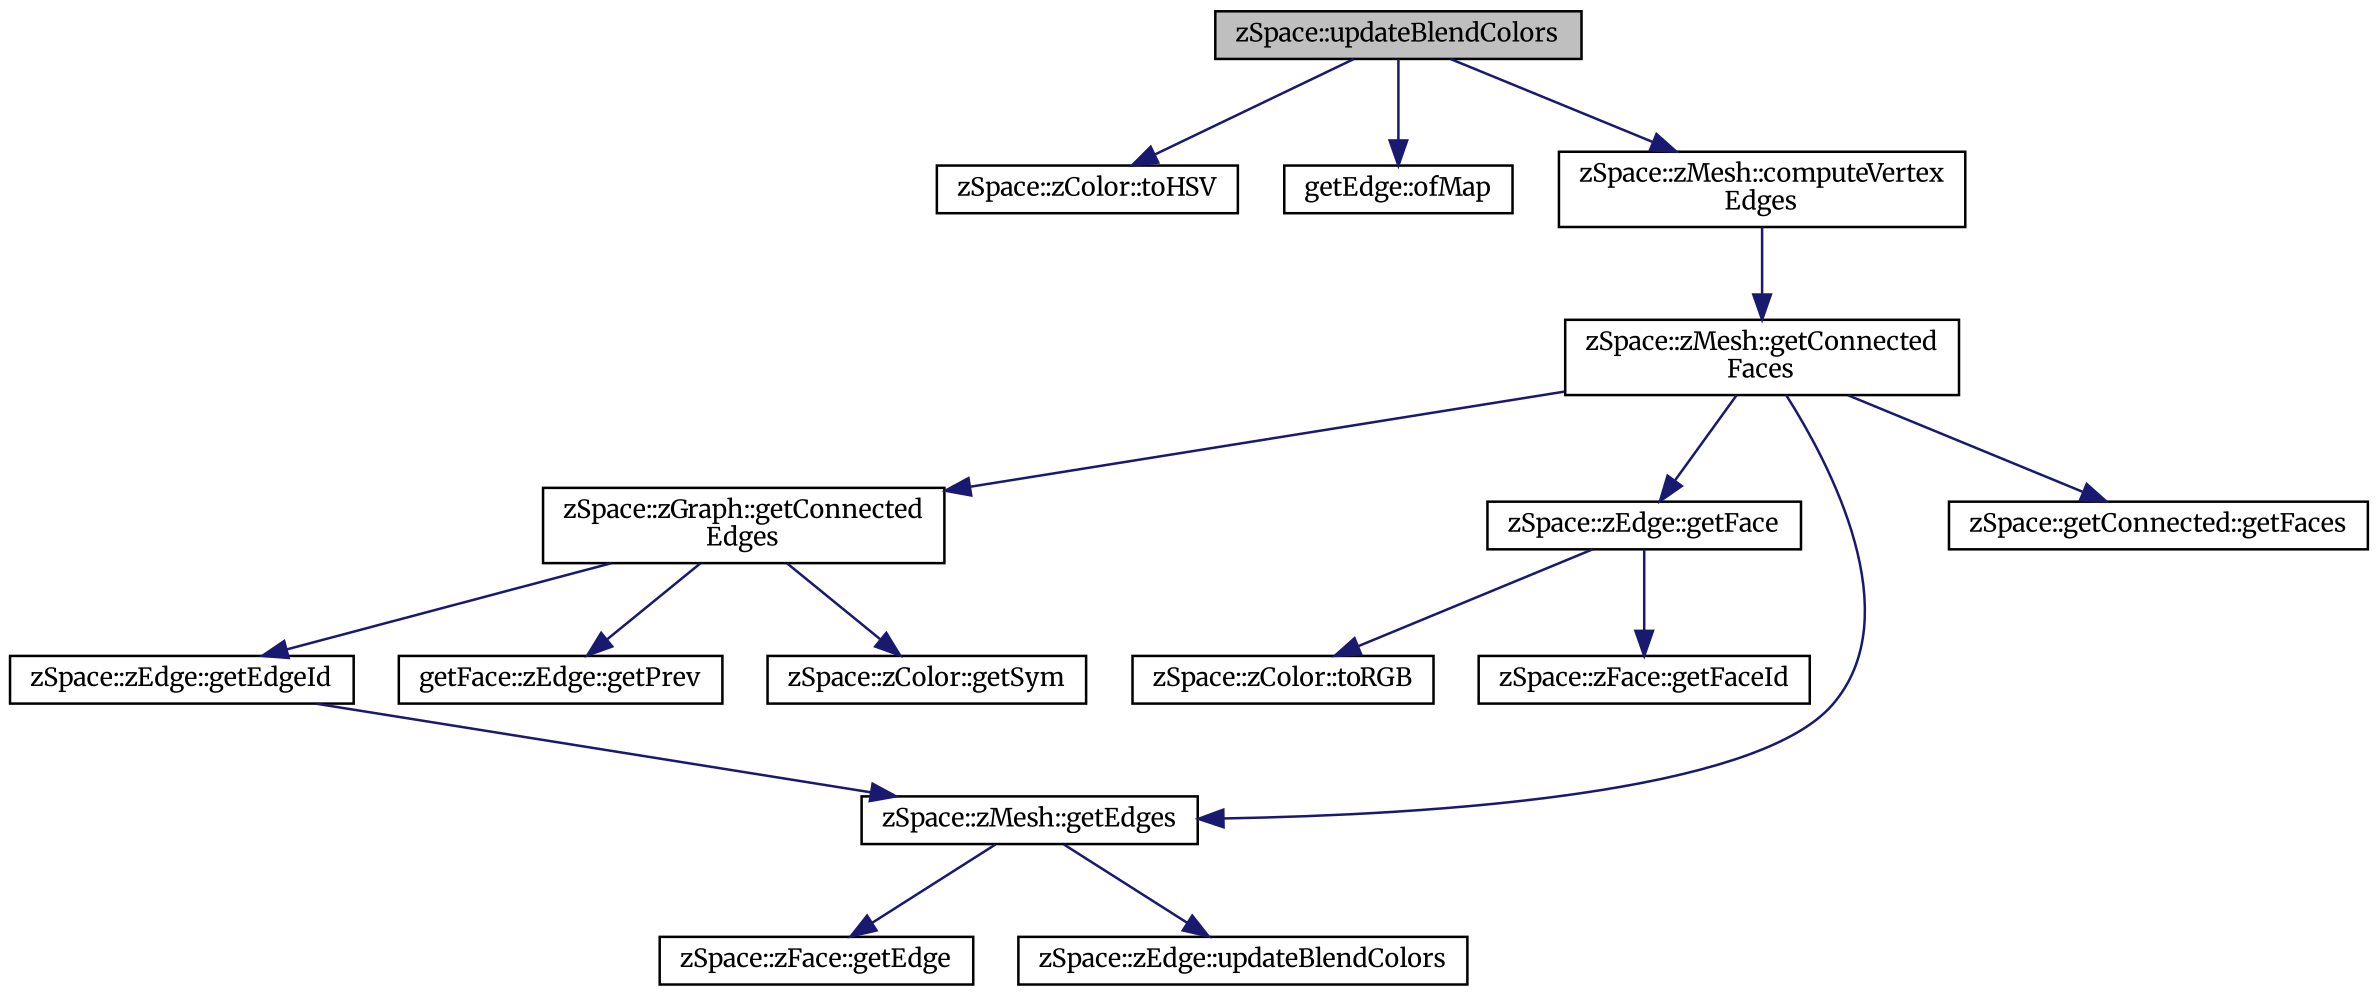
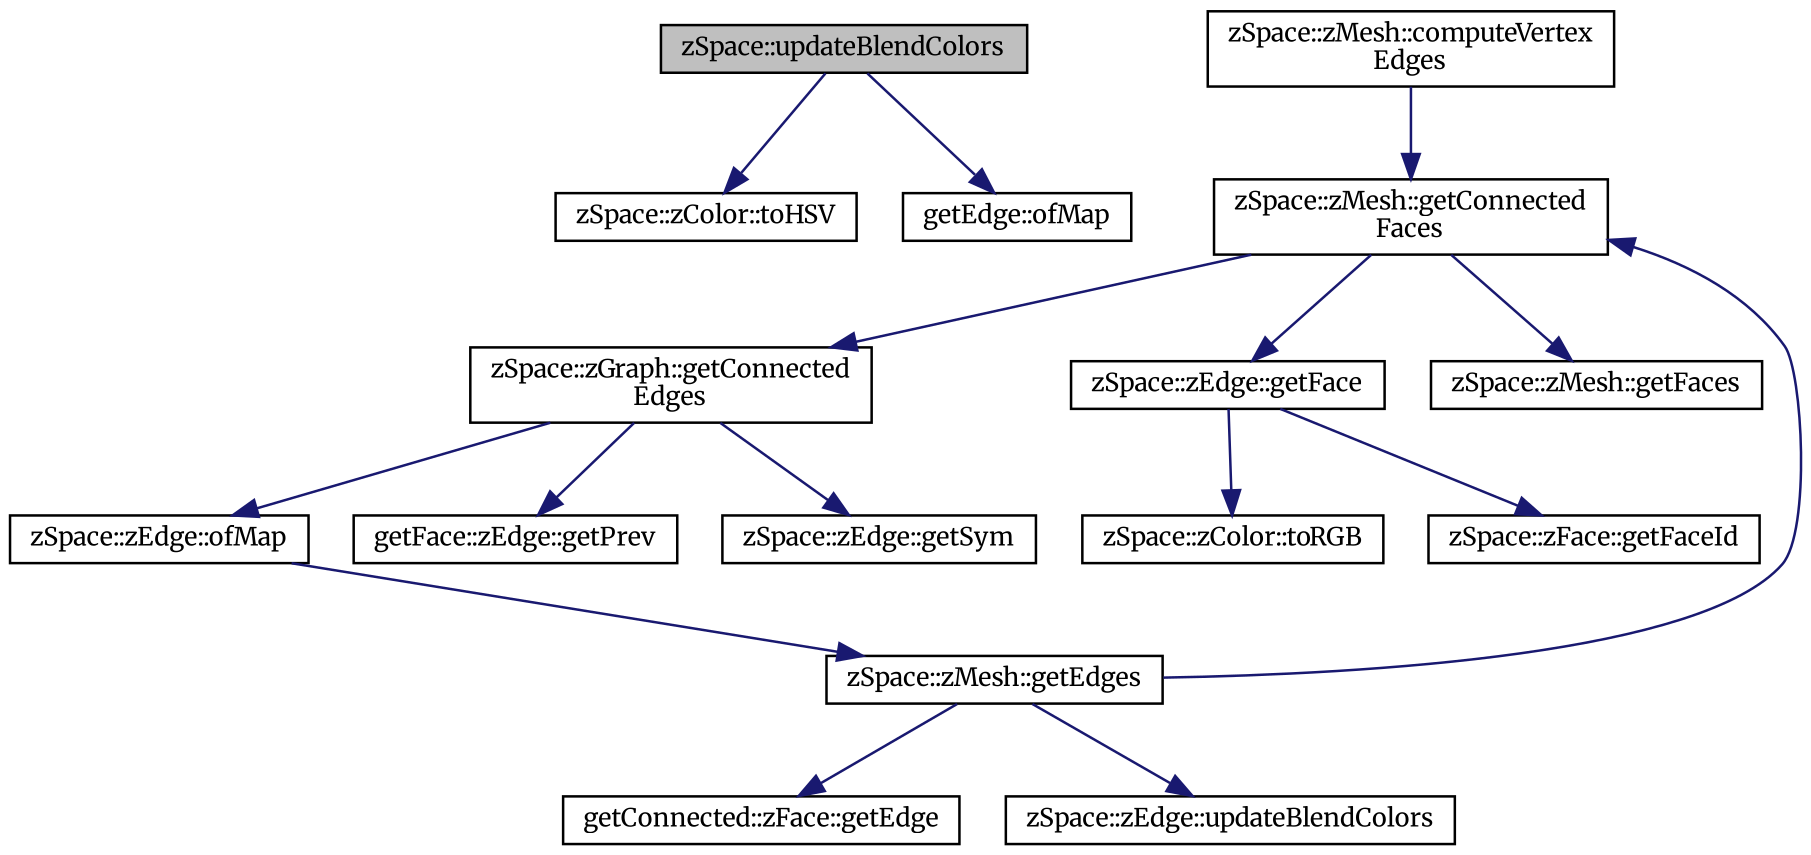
(1552, 100) -> none
(2158, 525) -> (1597, 385)
(182, 680) -> (159, 539)
(927, 680) -> (879, 539)
(1701, 768) -> (1682, 619)
(816, 961) -> (761, 820)
